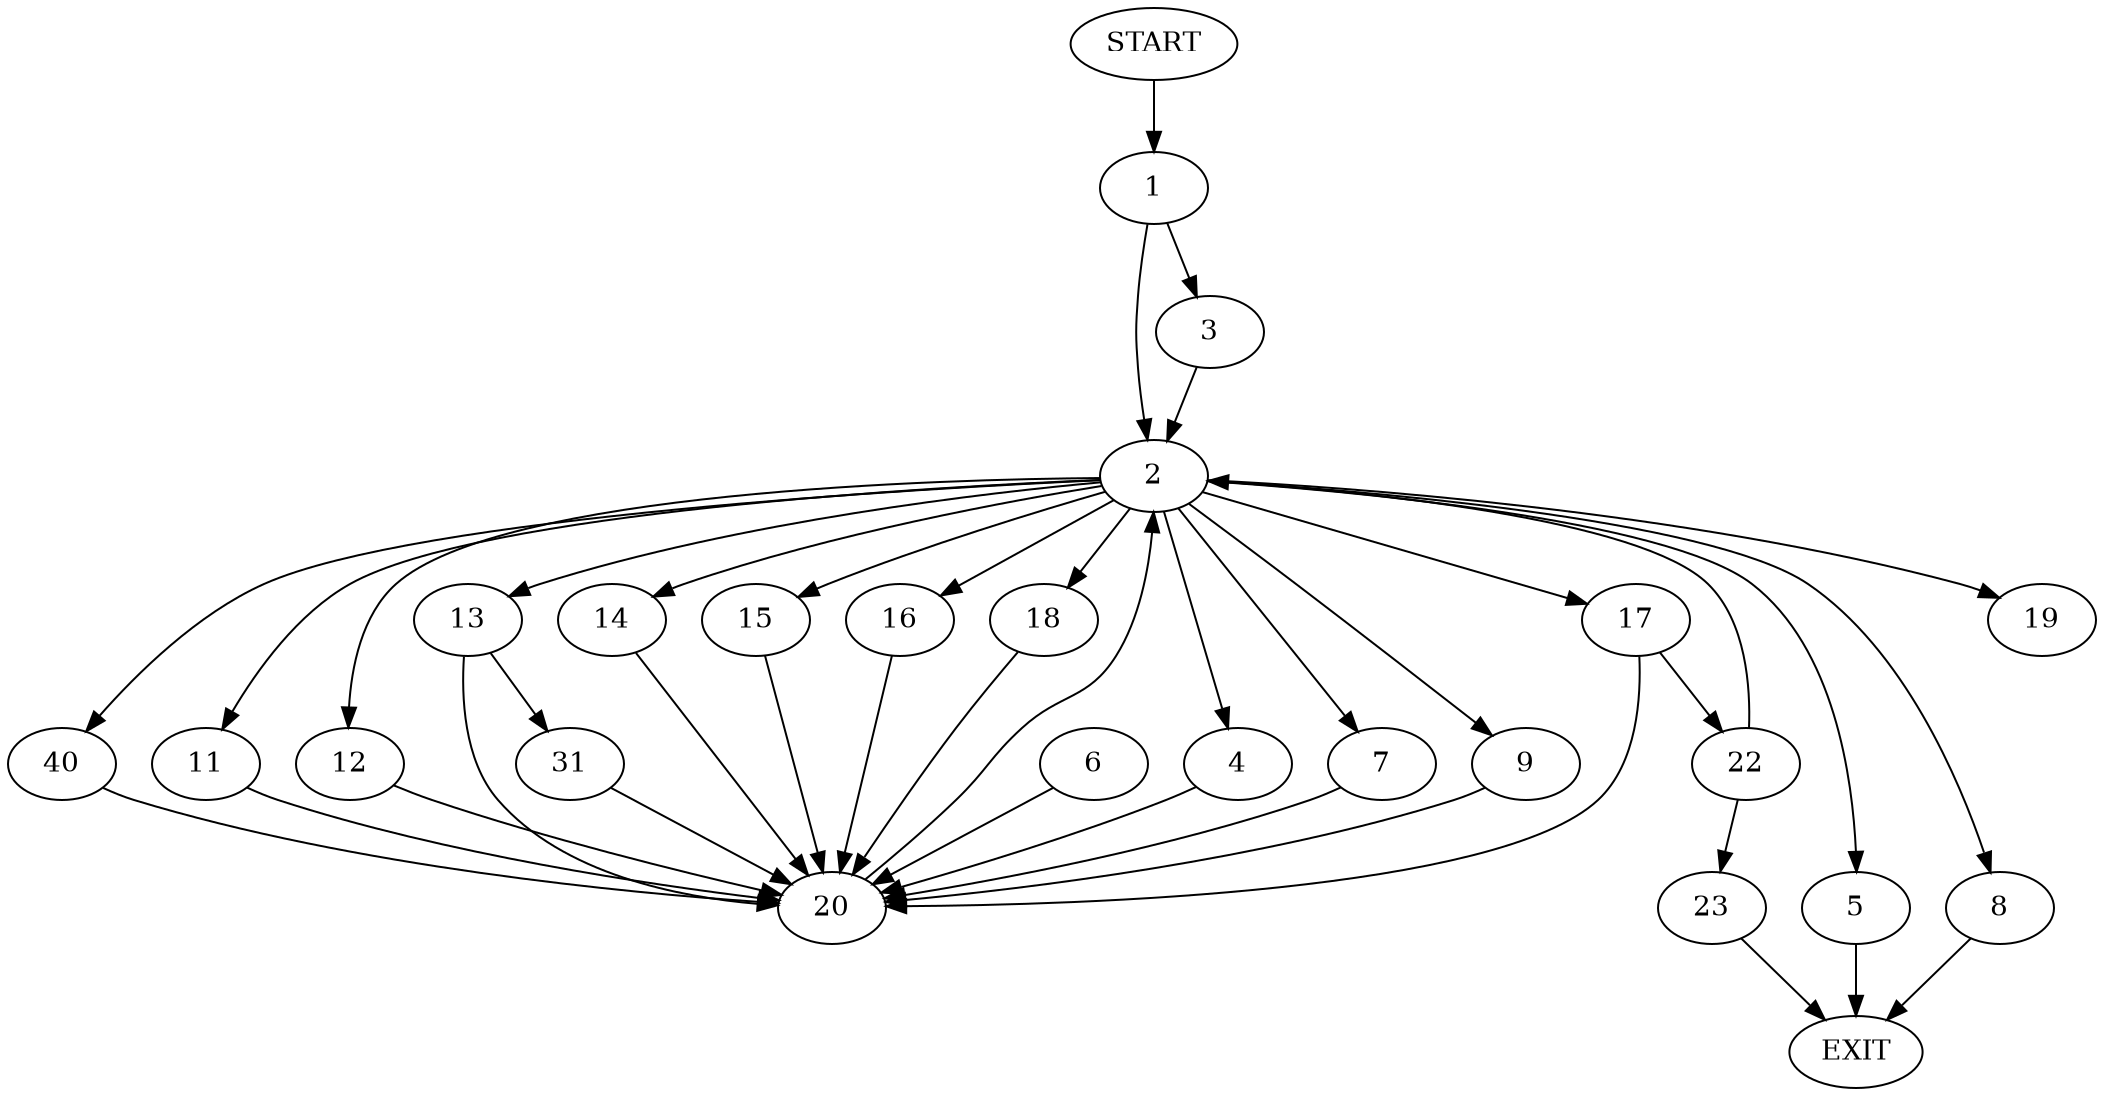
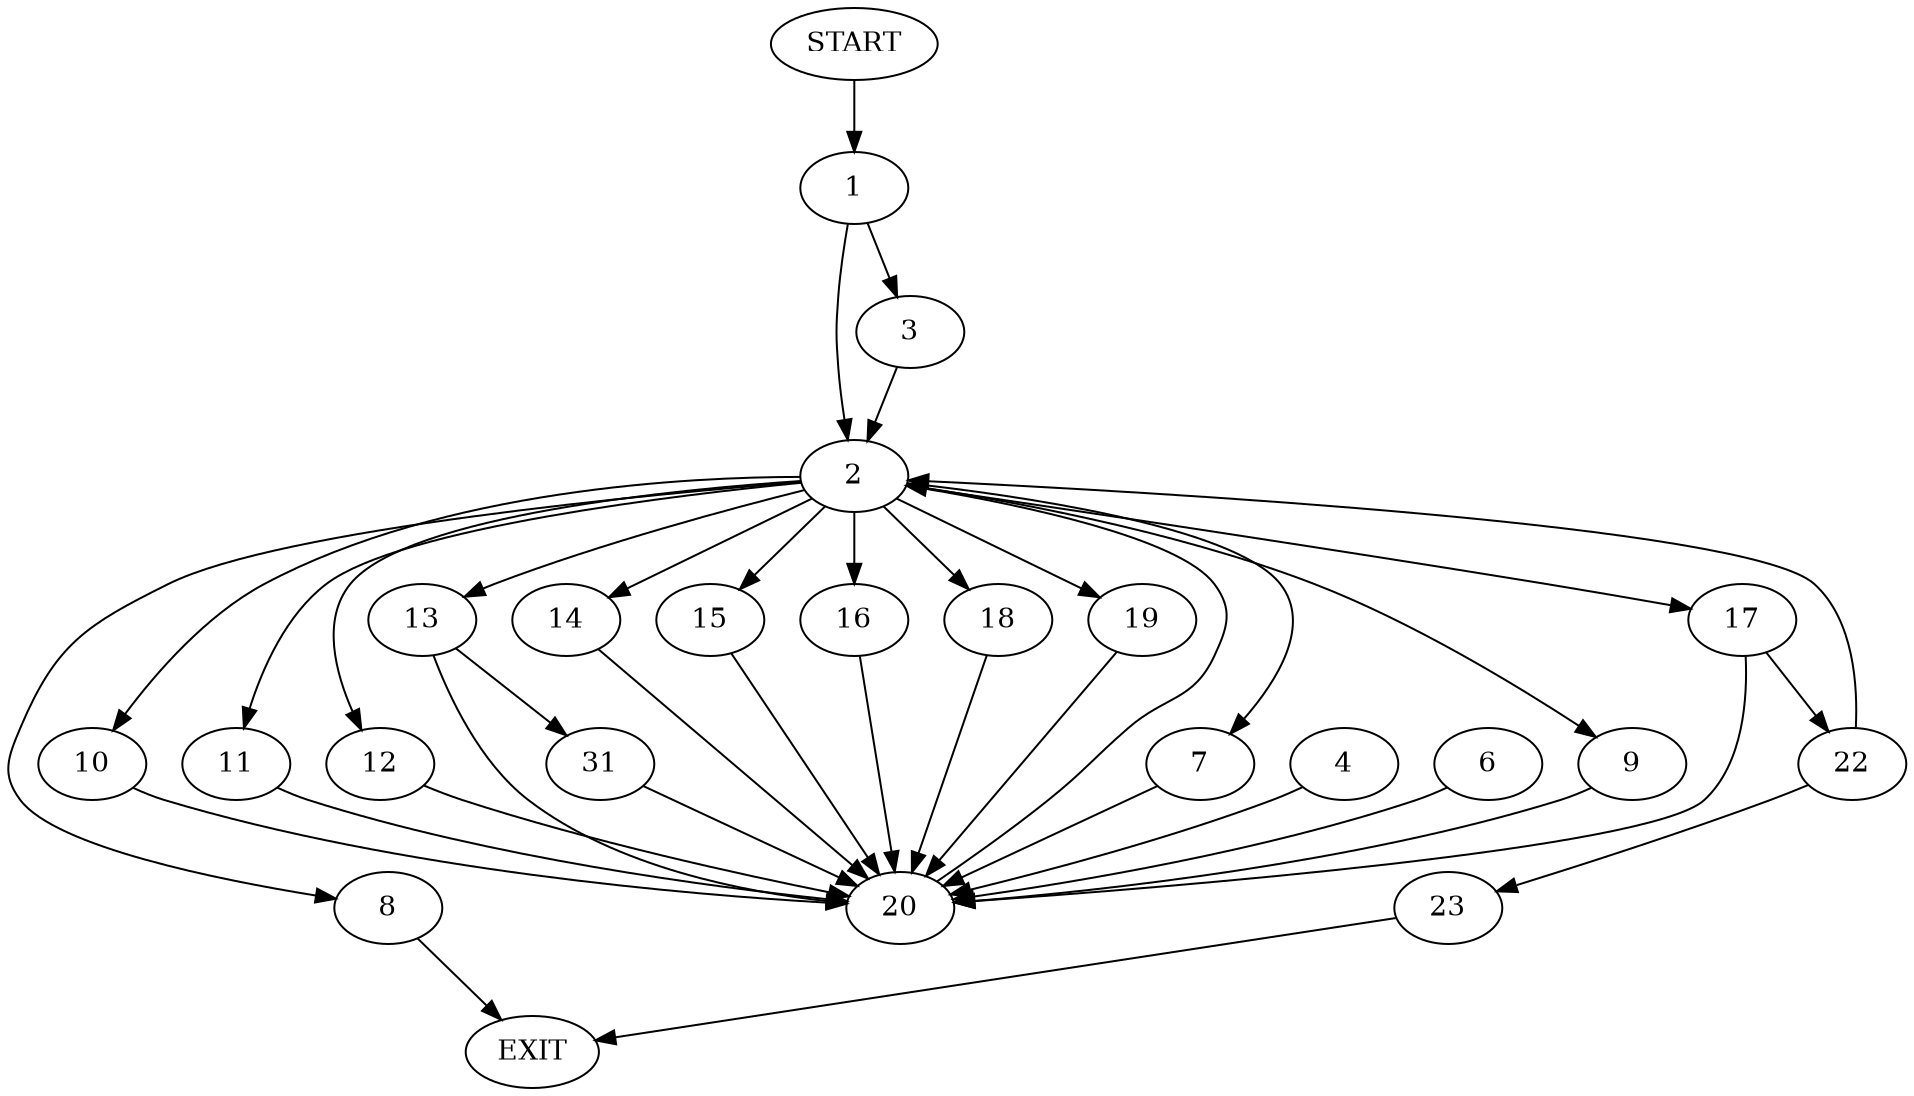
(1193, 610) -> none
none -> (1028, 756)
(62, 764) -> (92, 764)
(1856, 908) -> none
